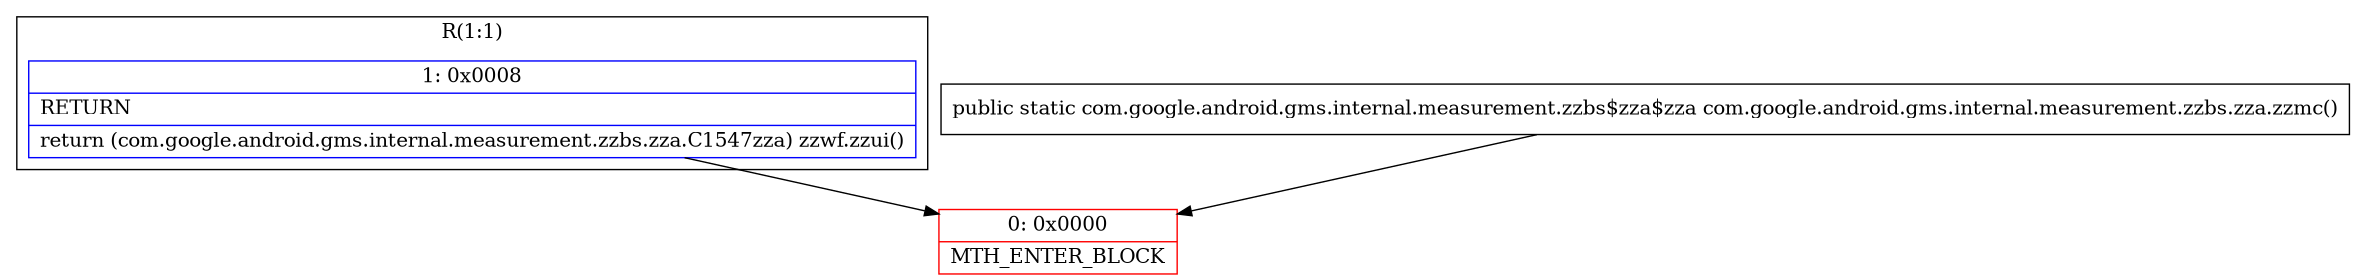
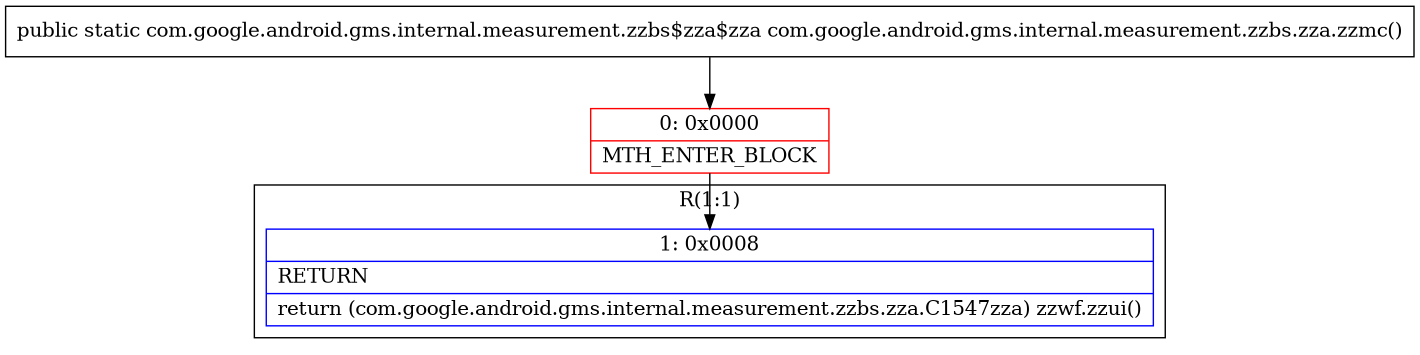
(805, 184) -> (710, 194)
